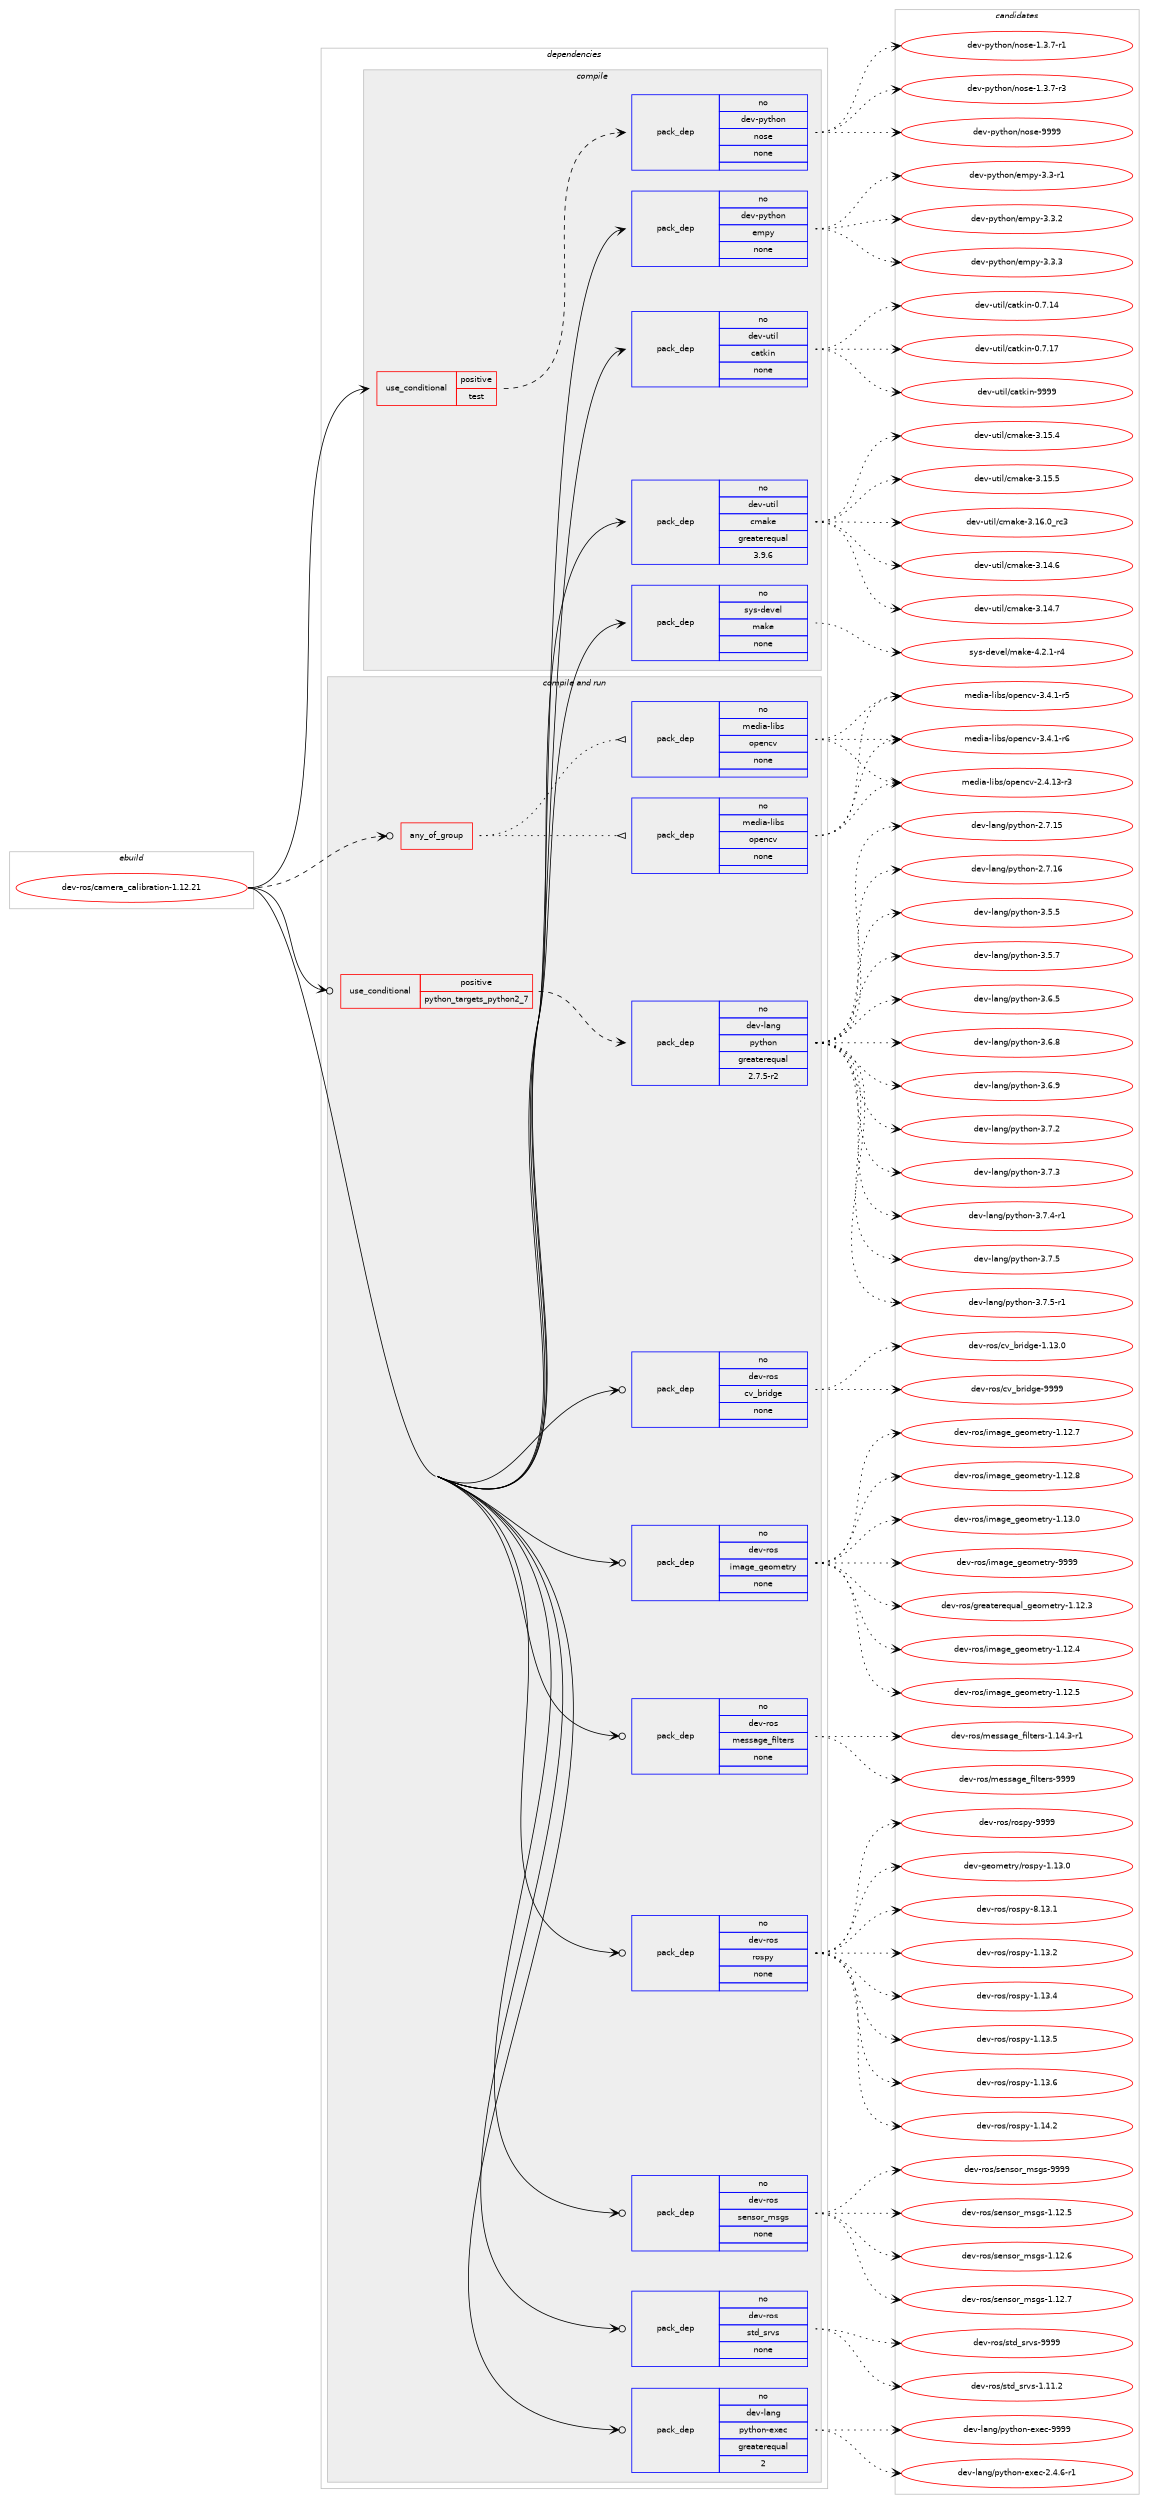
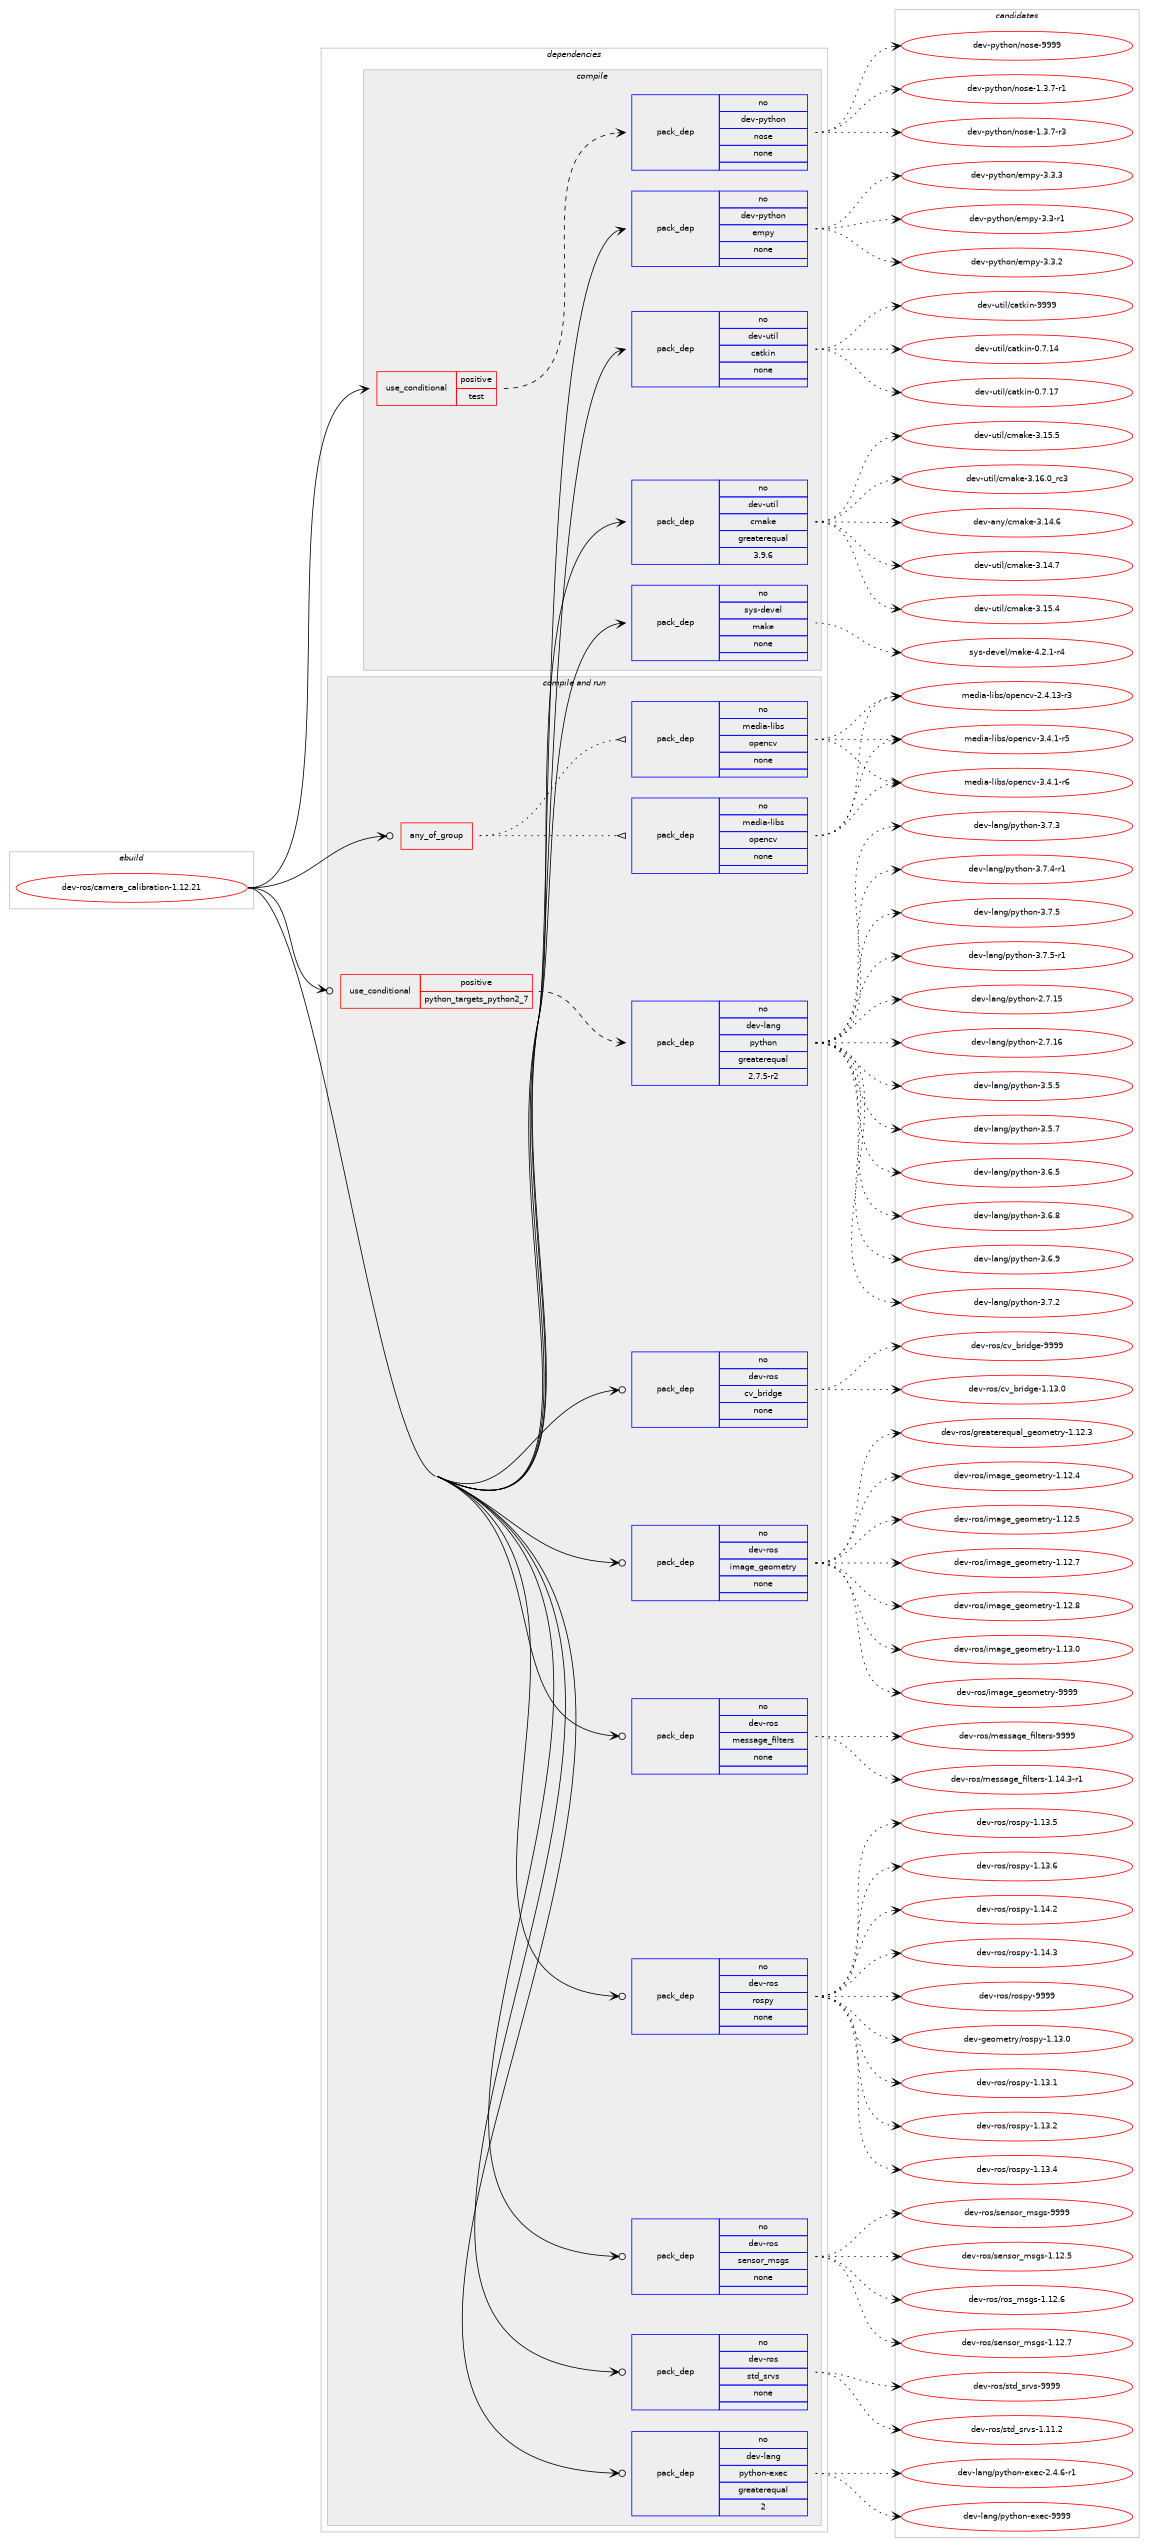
(1017, 566) -> (1017, 523)
(314, 866) -> (314, 866)
(1017, 1910) -> (1017, 2083)
none -> (1017, 1953)
(1017, 2257) -> (1017, 2300)
